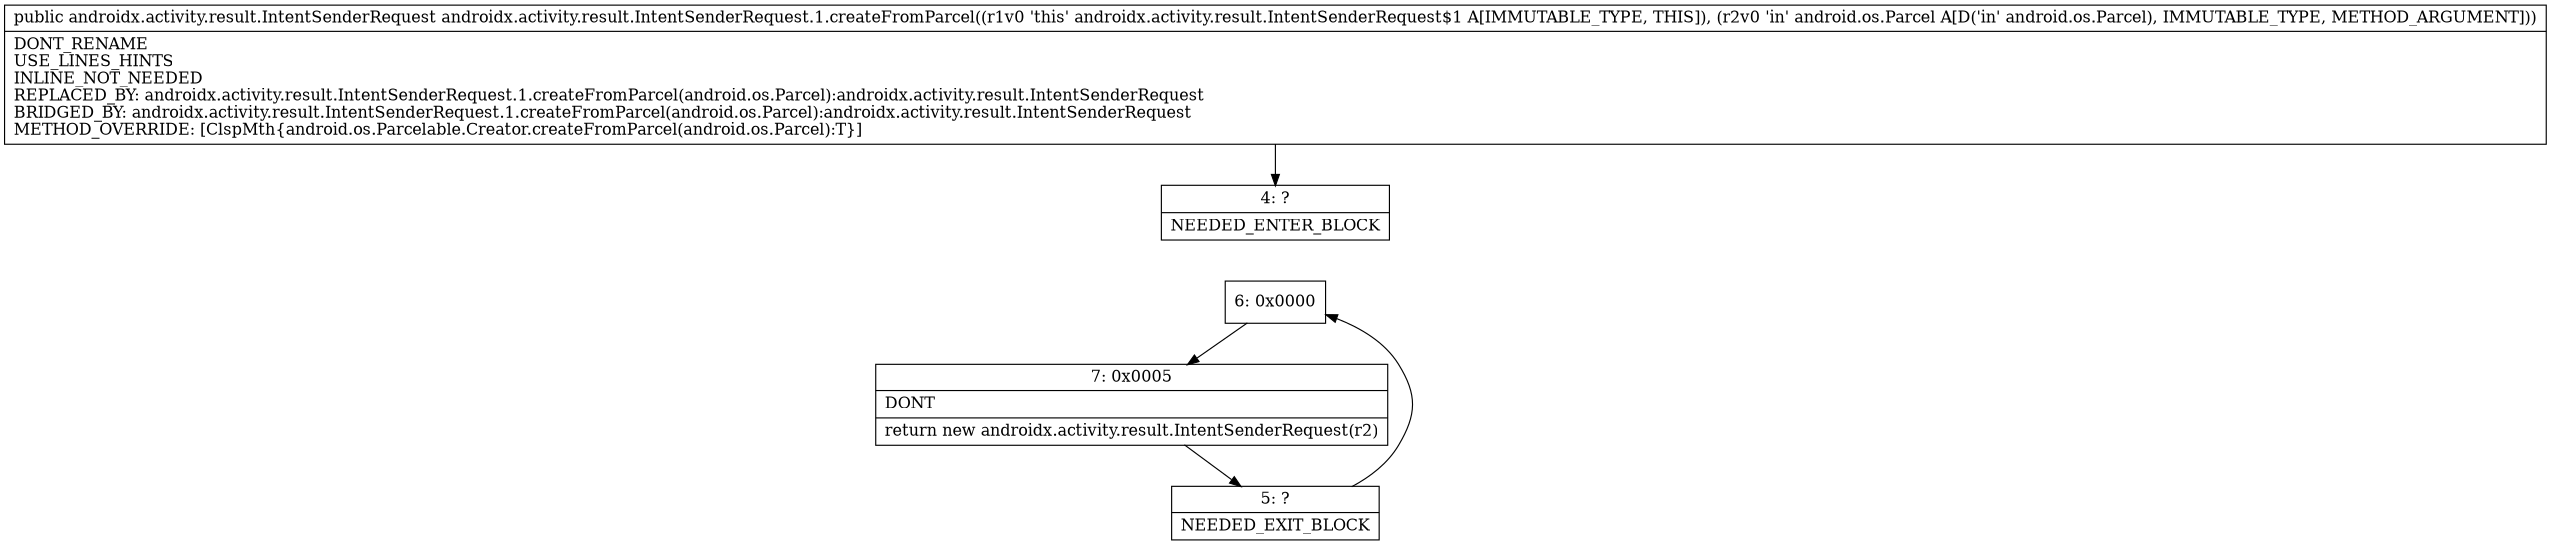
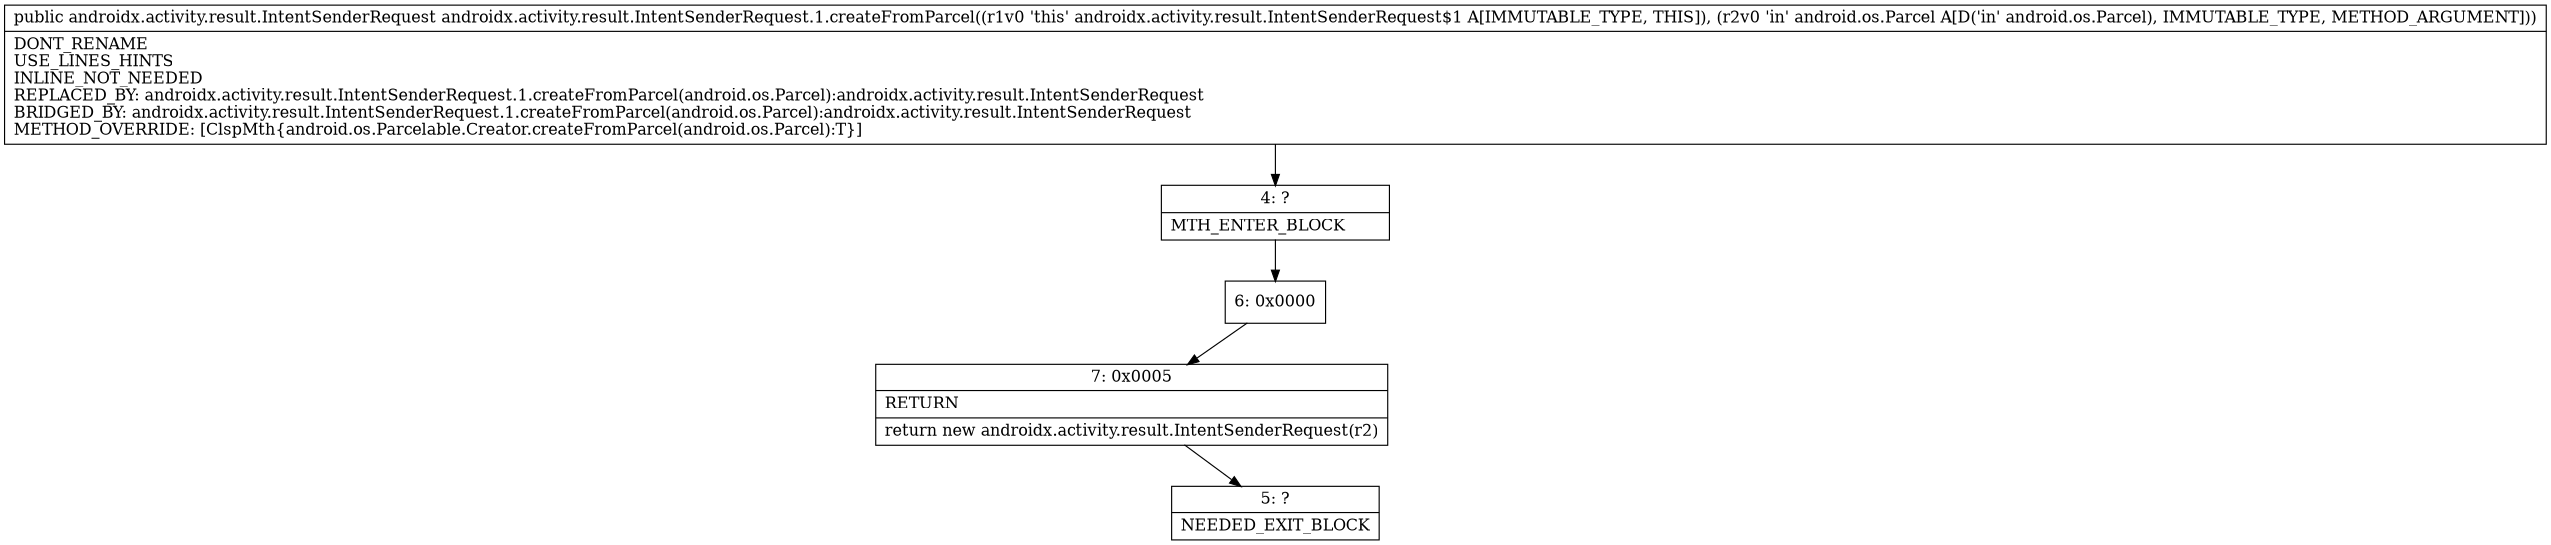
(1275, 226) -> (1258, 226)
(1412, 397) -> (1275, 255)
(910, 404) -> (922, 404)
